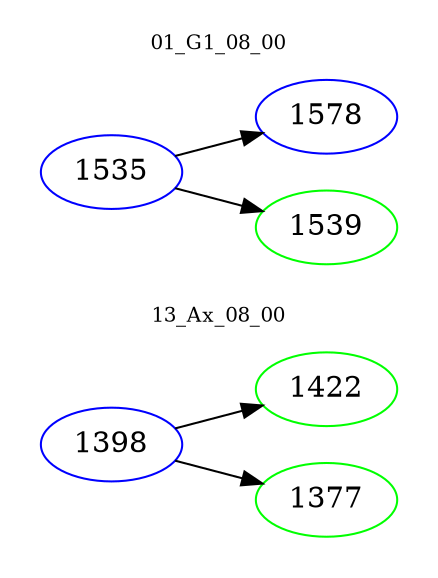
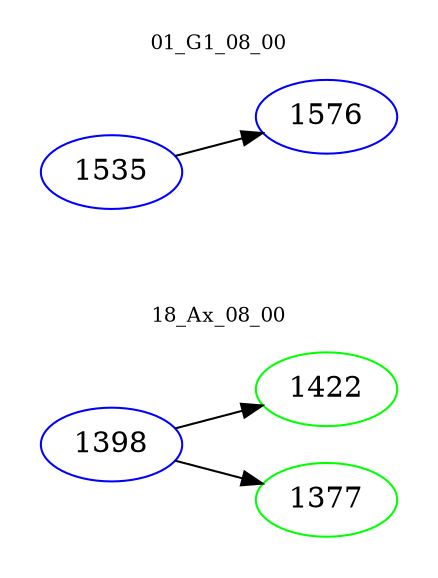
(327, 117) -> (327, 117)
(327, 227) -> none
(219, 317) -> (219, 317)
